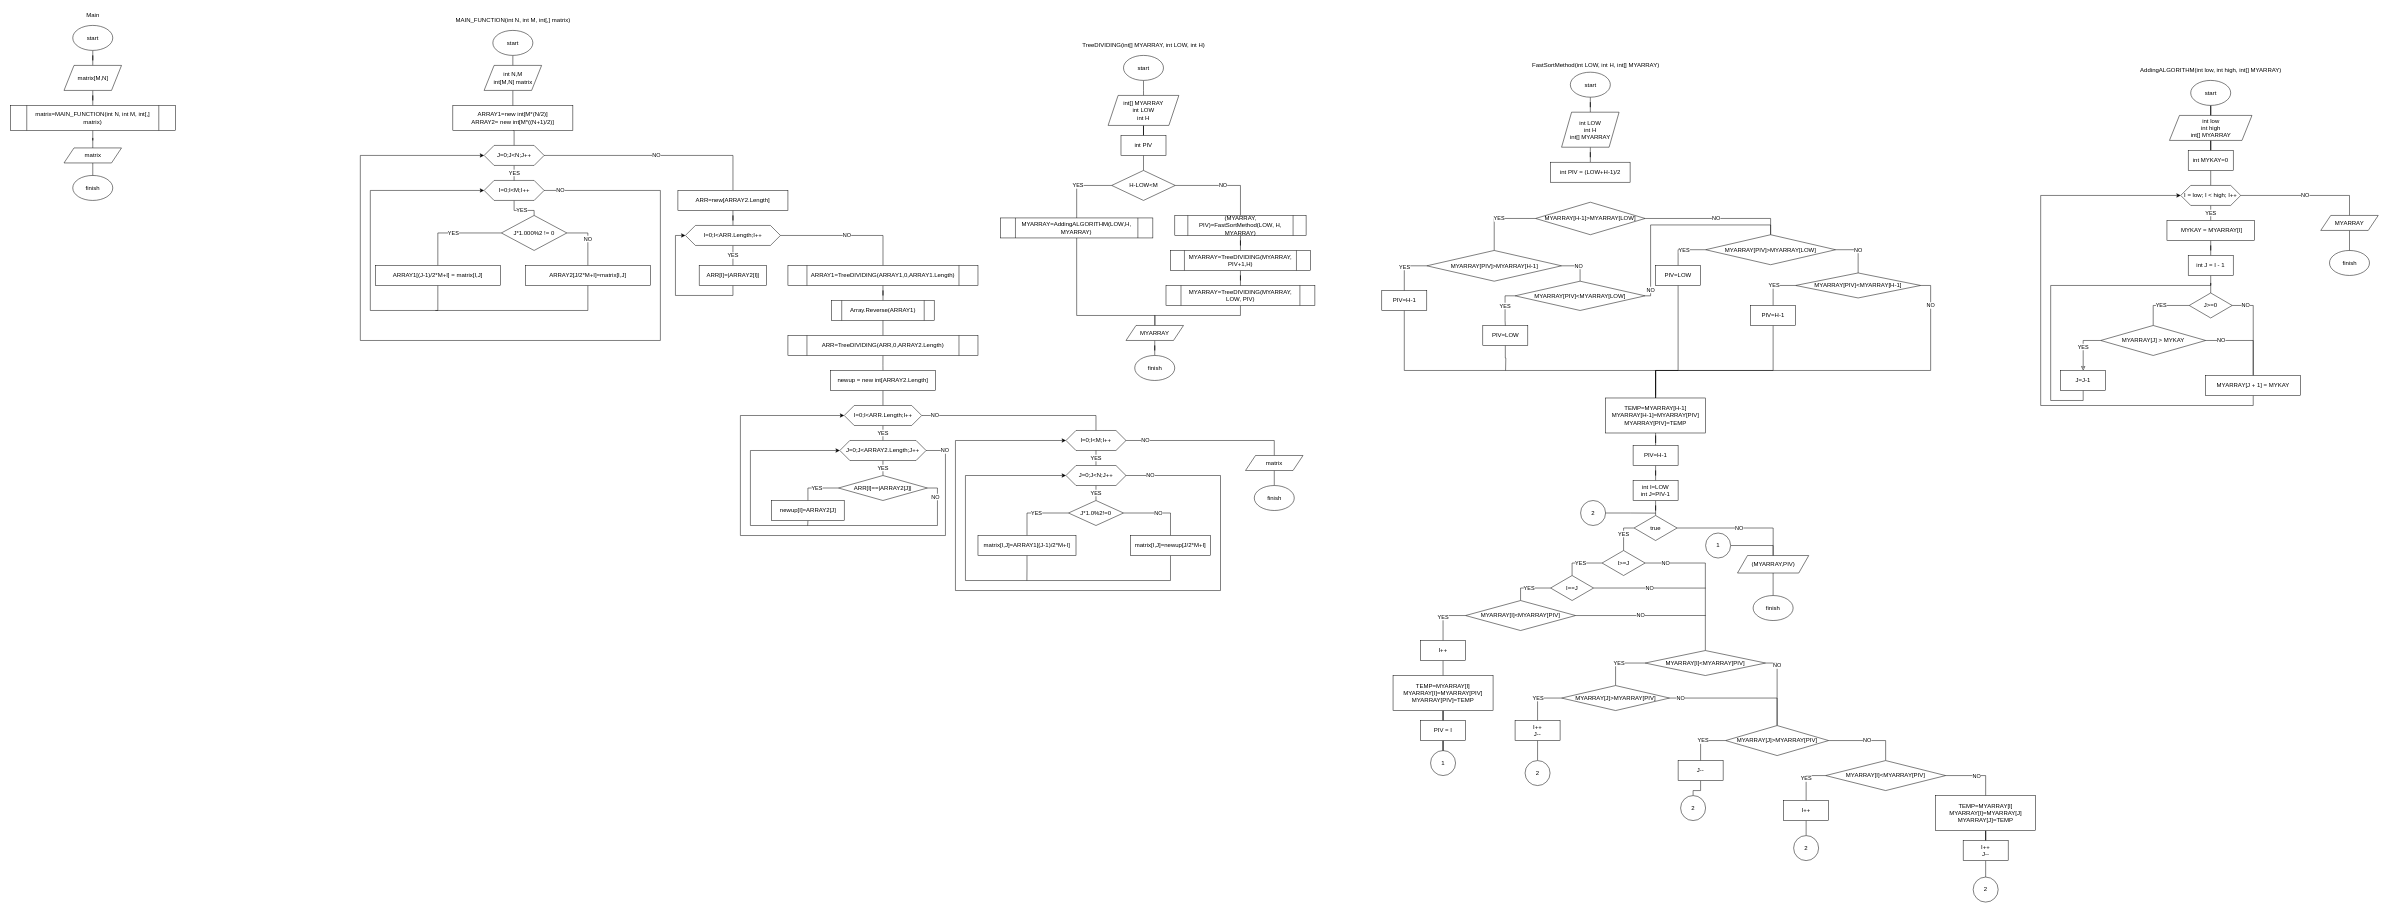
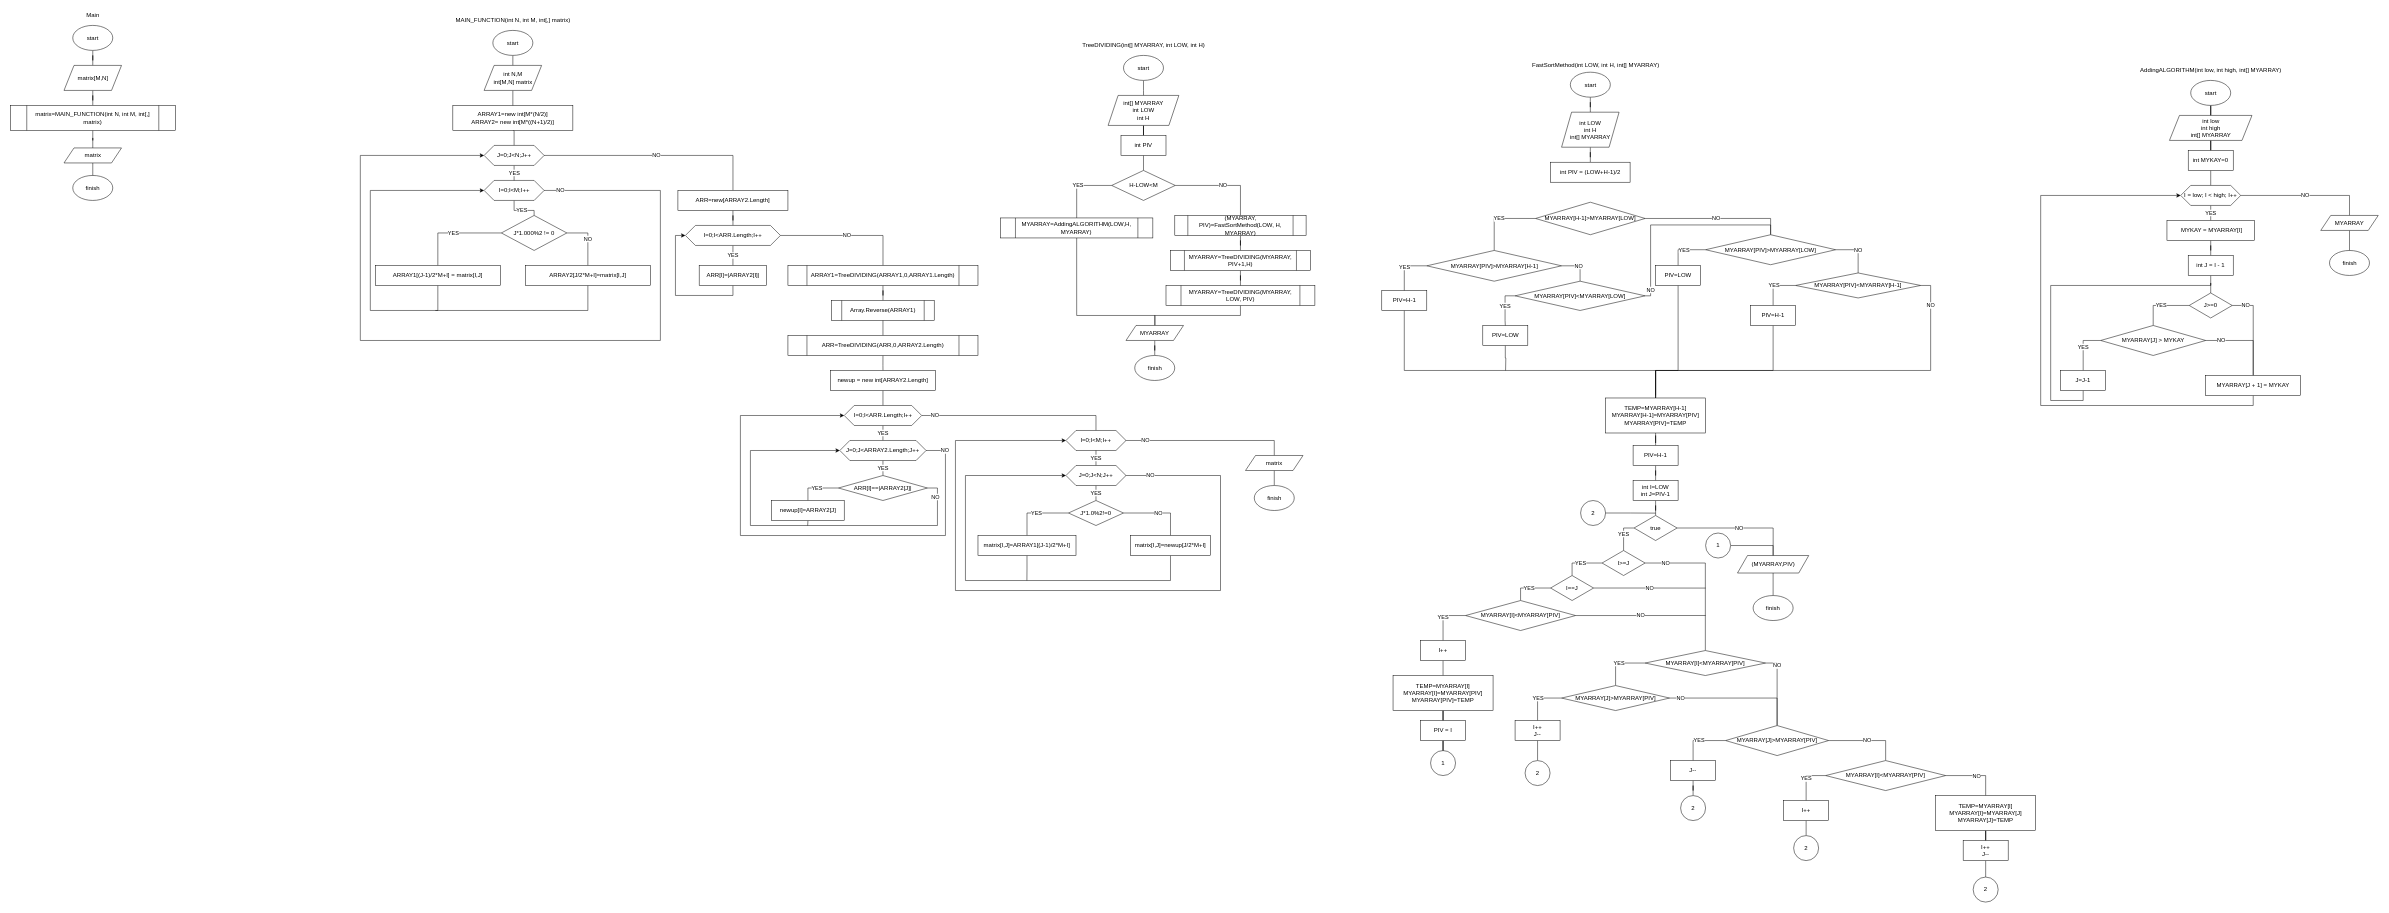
(2083, 365) -> (2083, 367)
(1700, 770) -> (1693, 770)
